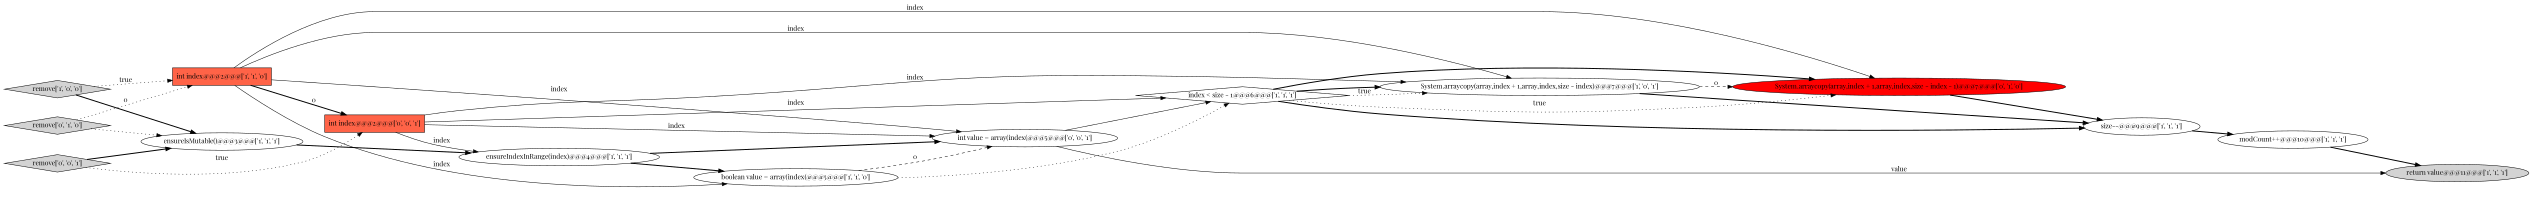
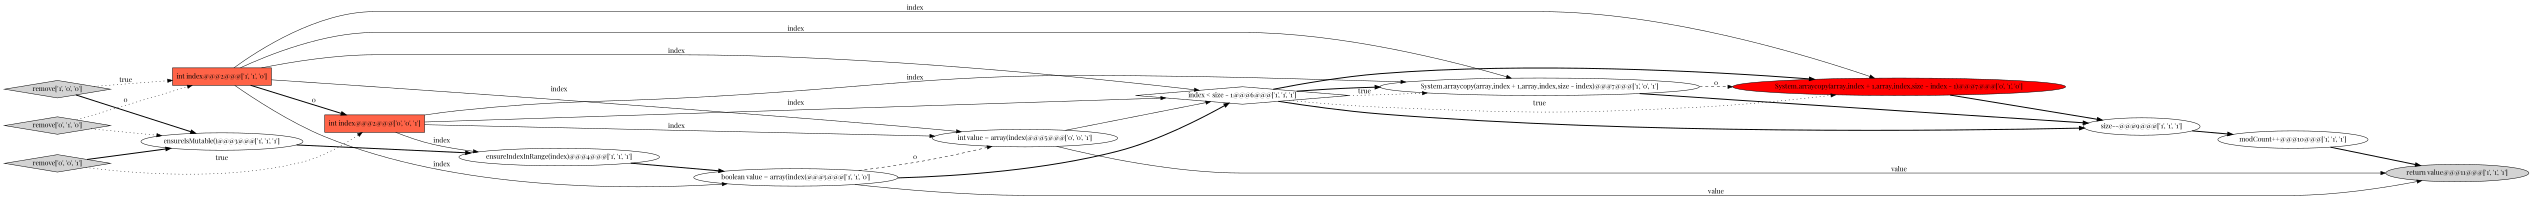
none -> (728, 55)
(792, 148) -> none
(1066, 162) -> (1066, 162)
none -> (1636, 195)
